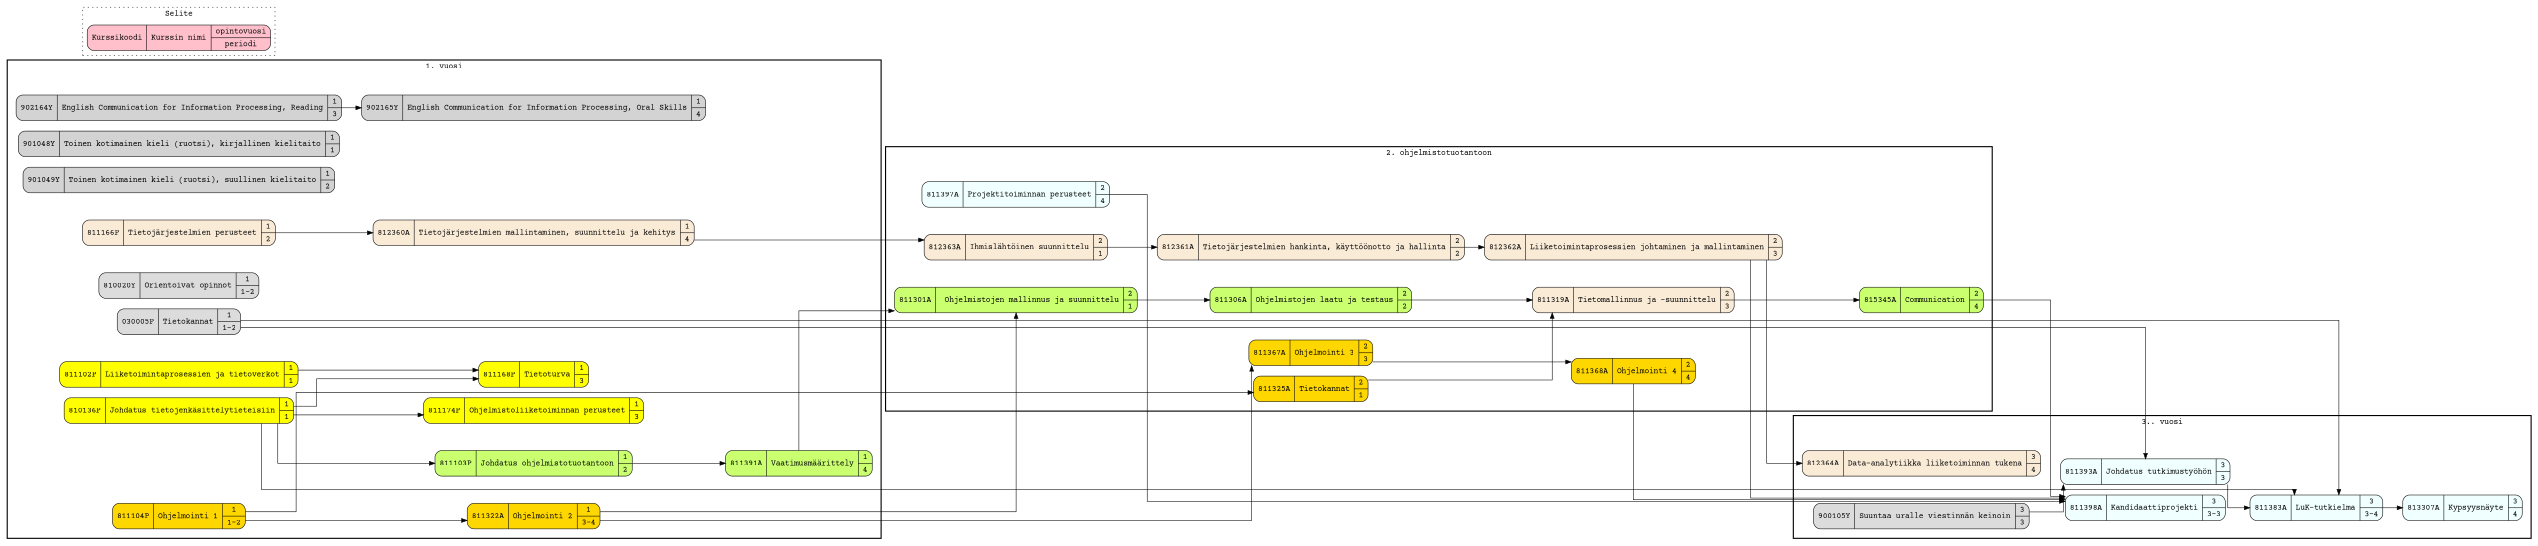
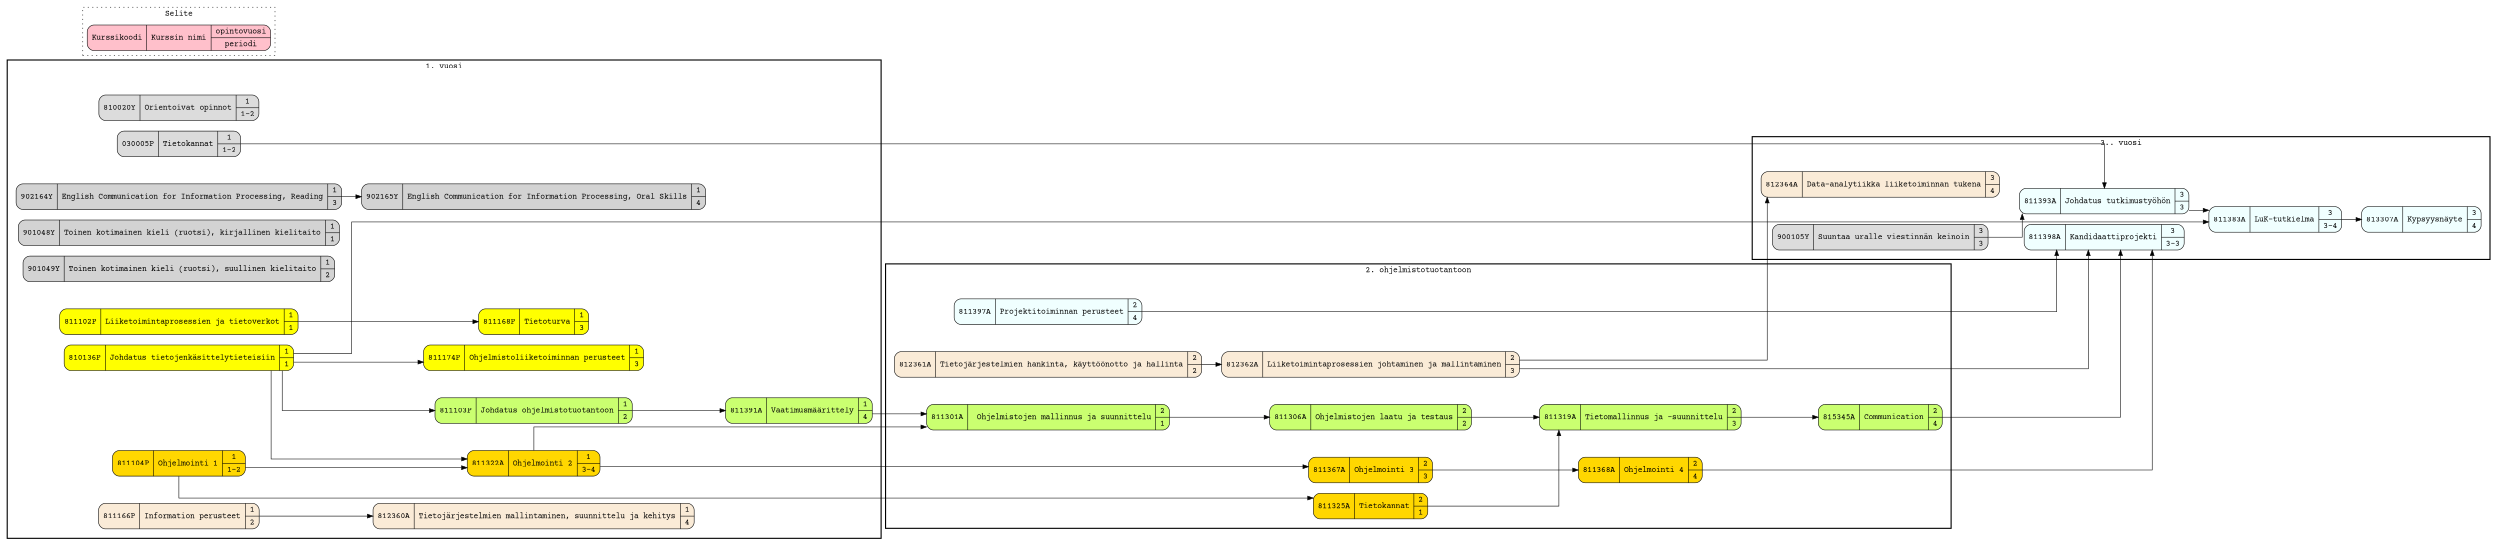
(192, 232) -> (192, 516)
(1016, 247) -> none
(1633, 300) -> (1640, 417)
(864, 320) -> none
(370, 379) -> (322, 459)
